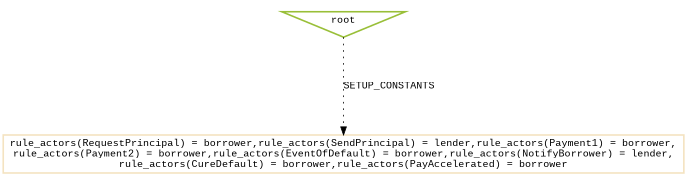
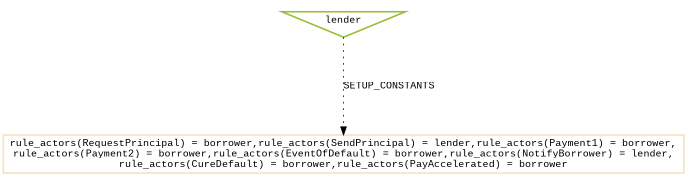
(344, 20) -> (344, 20)
